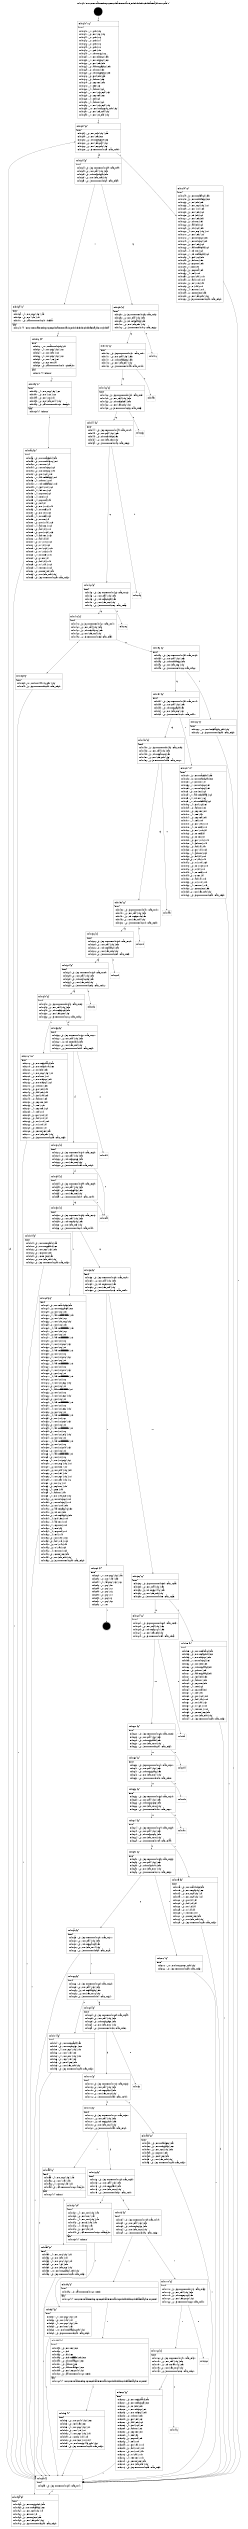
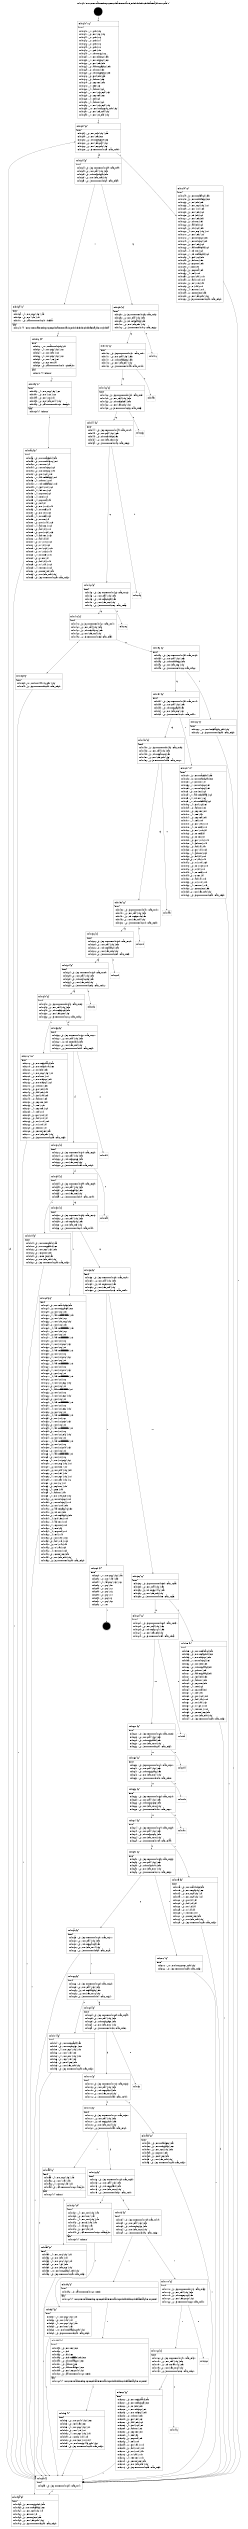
(99, 1206) -> (46, 1215)
